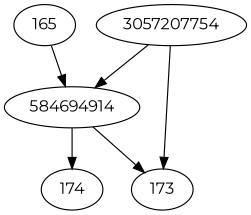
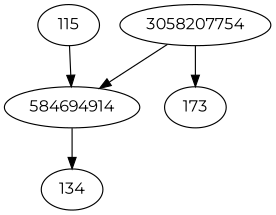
(45, 25) -> (69, 25)
(171, 25) -> (195, 25)
(114, 146) -> none
(72, 190) -> (72, 190)
